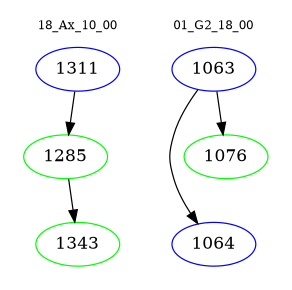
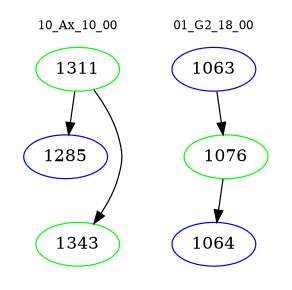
(78, 26) -> (78, 26)
(78, 69) -> (78, 69)
(170, 151) -> (221, 195)
(66, 157) -> (66, 157)
(71, 195) -> (121, 151)
